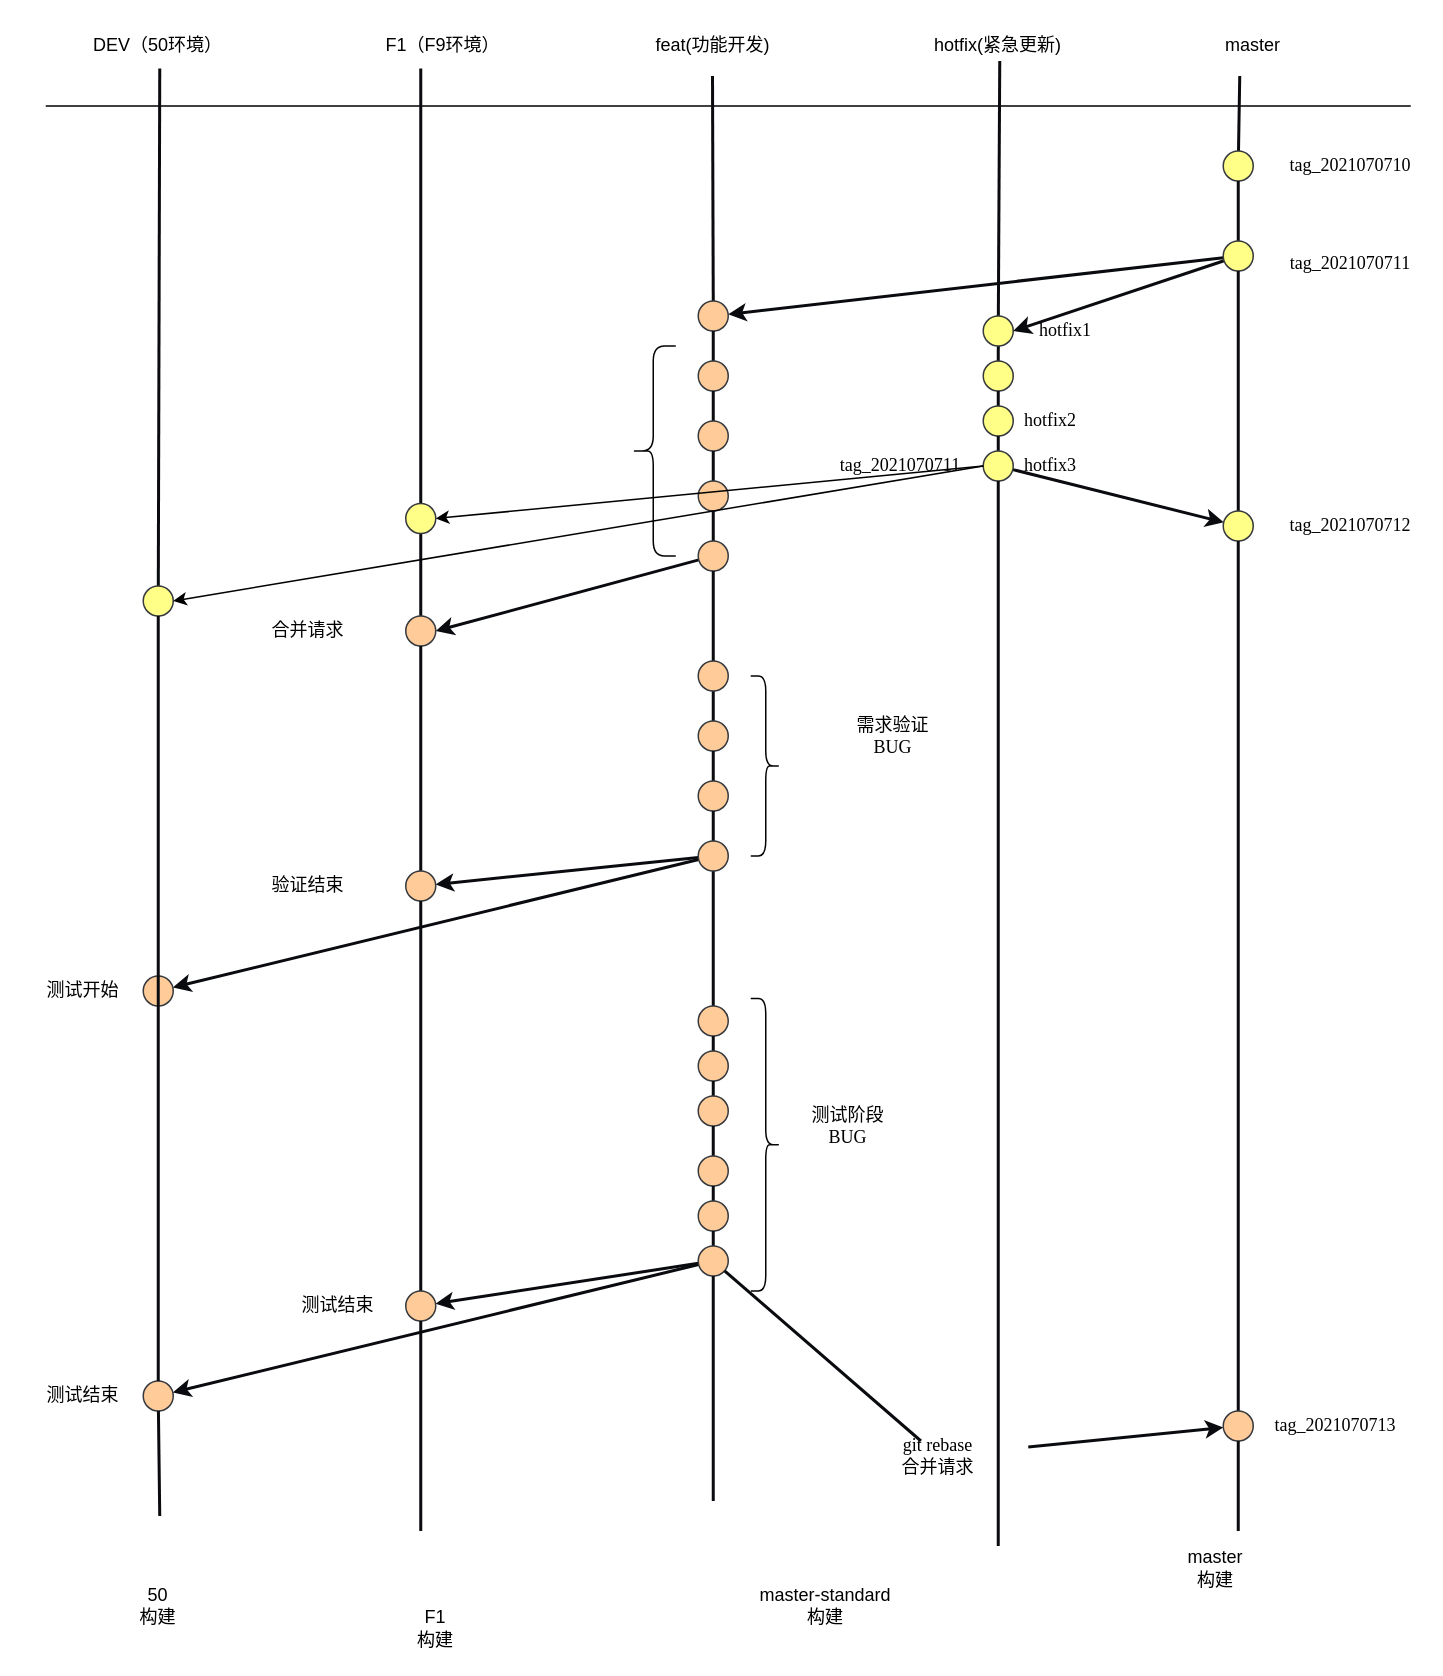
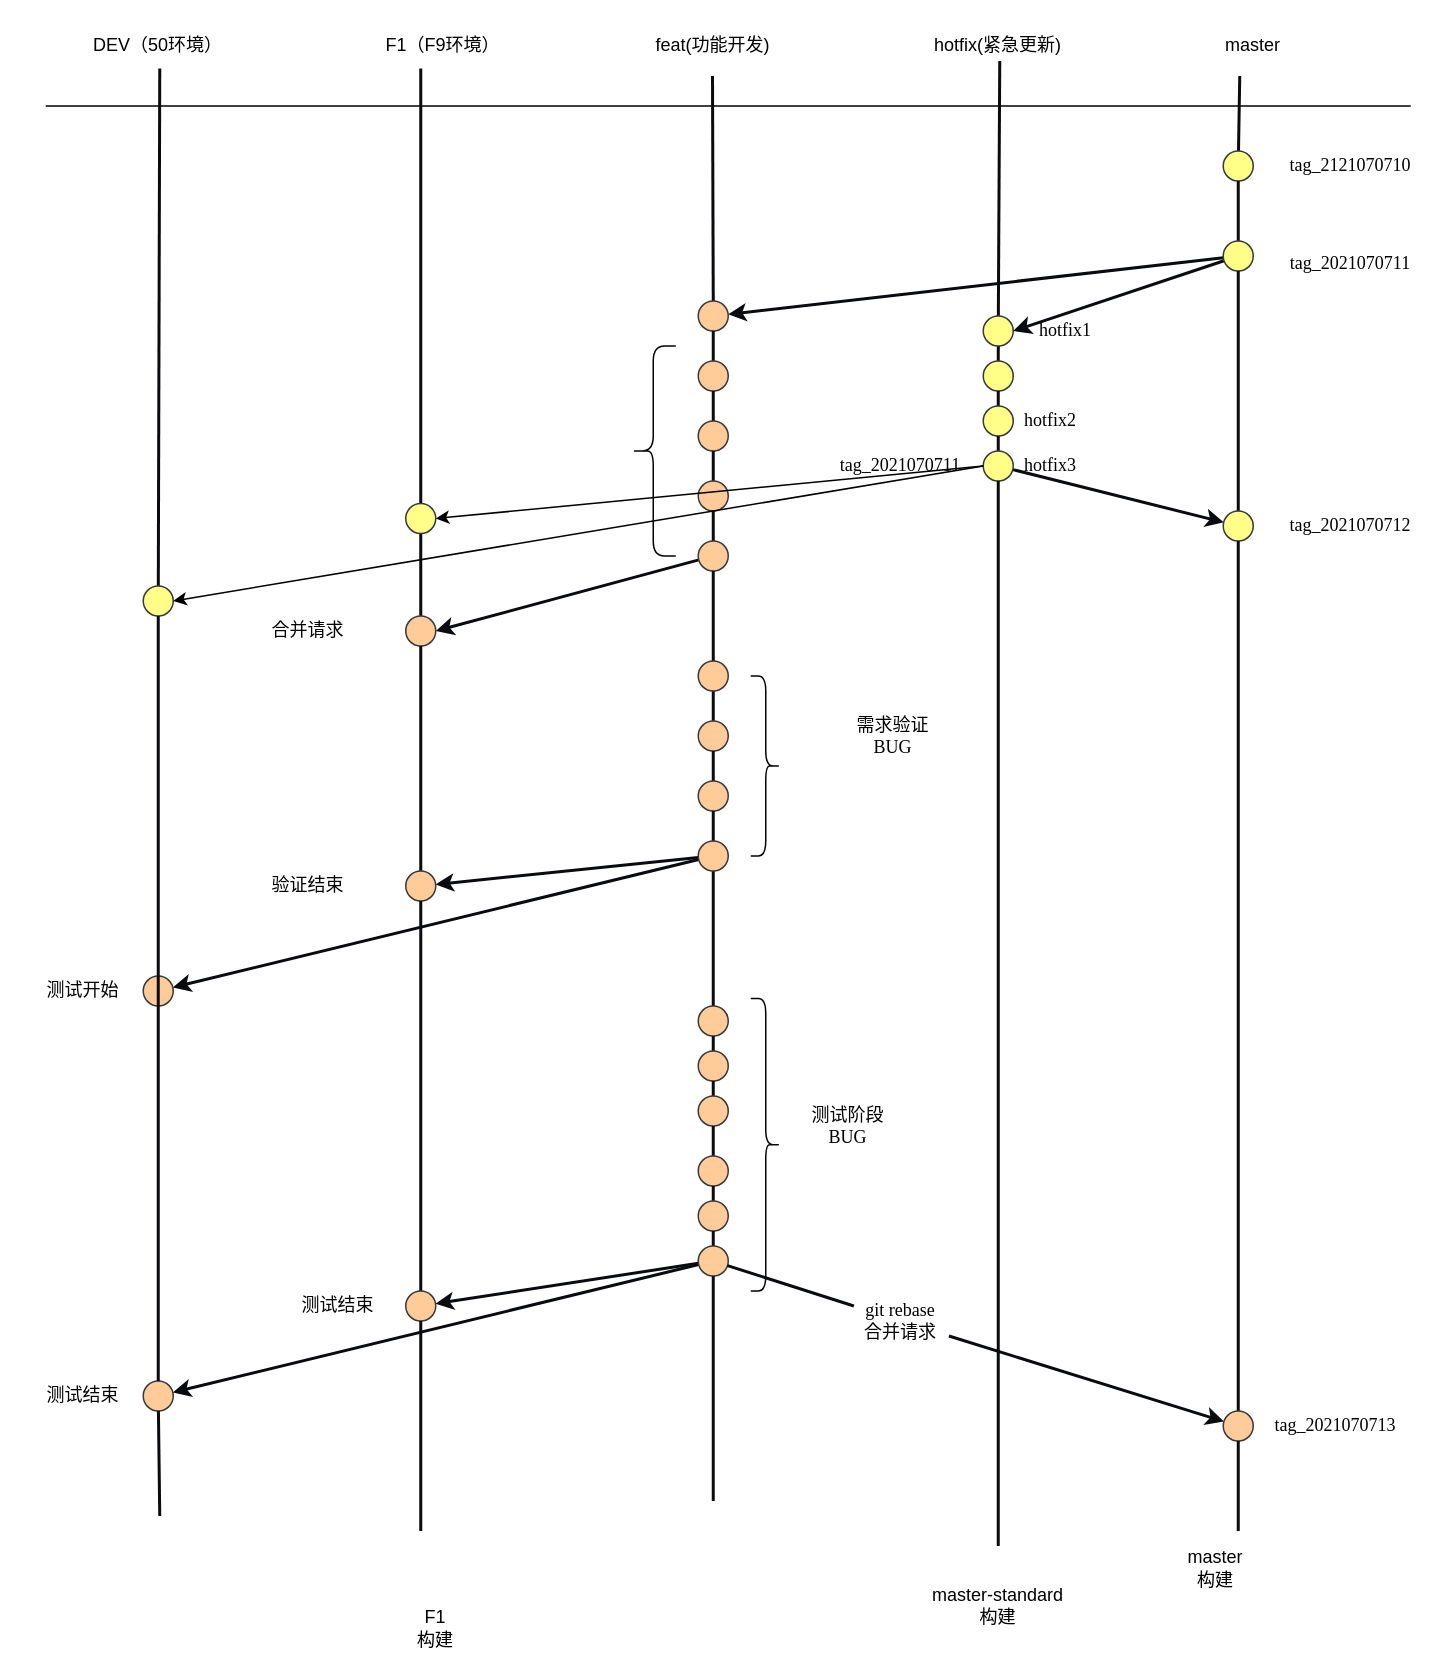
(1351, 166) -> (1351, 166)
(938, 1456) -> (901, 1321)
(158, 1606) -> none
(826, 1606) -> (998, 1606)
